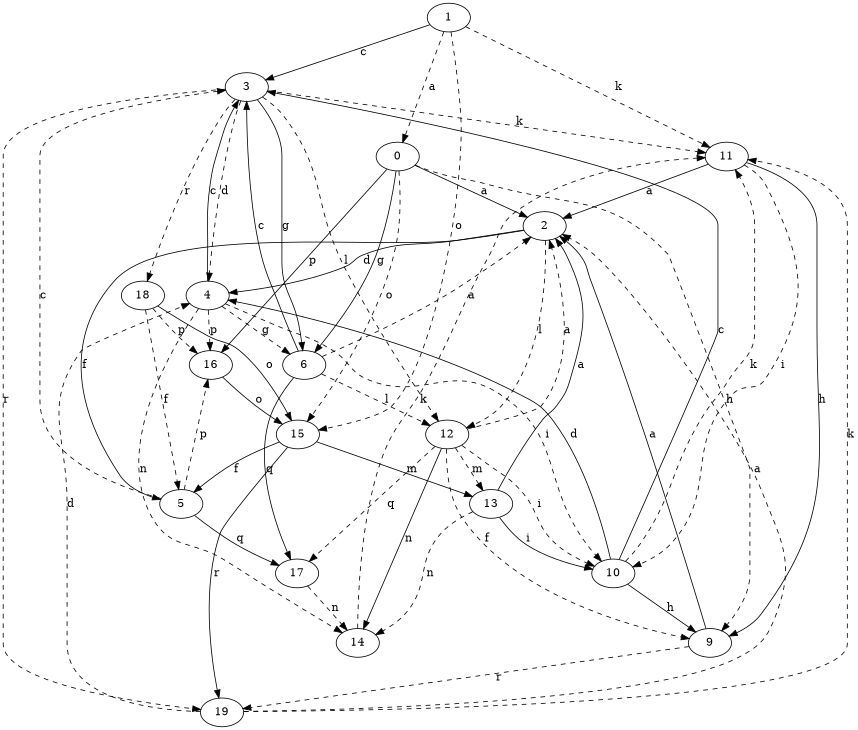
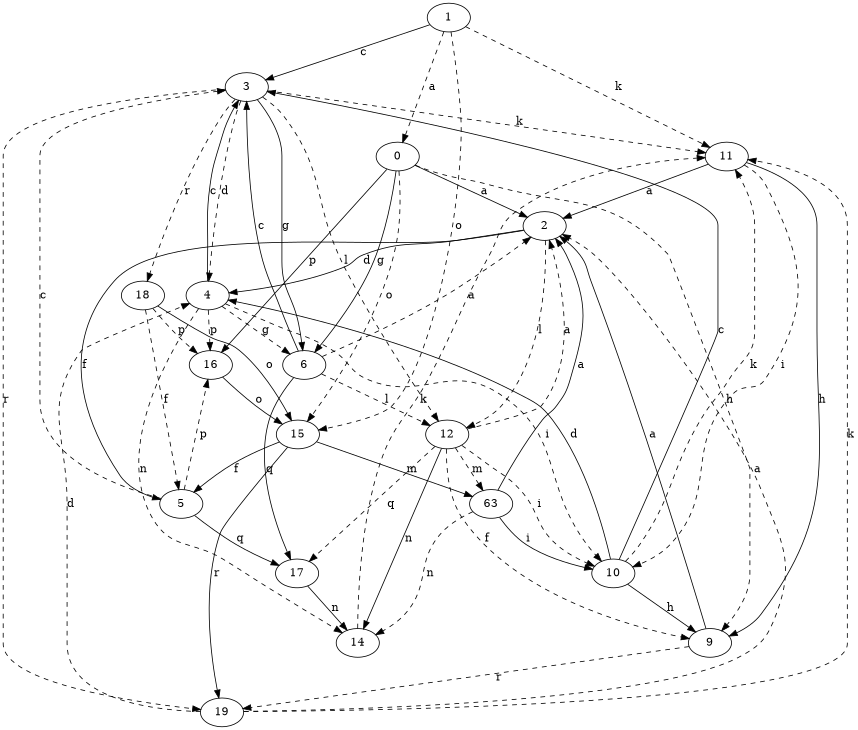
(491, 504) -> (491, 504)
(325, 605) -> (325, 605)
